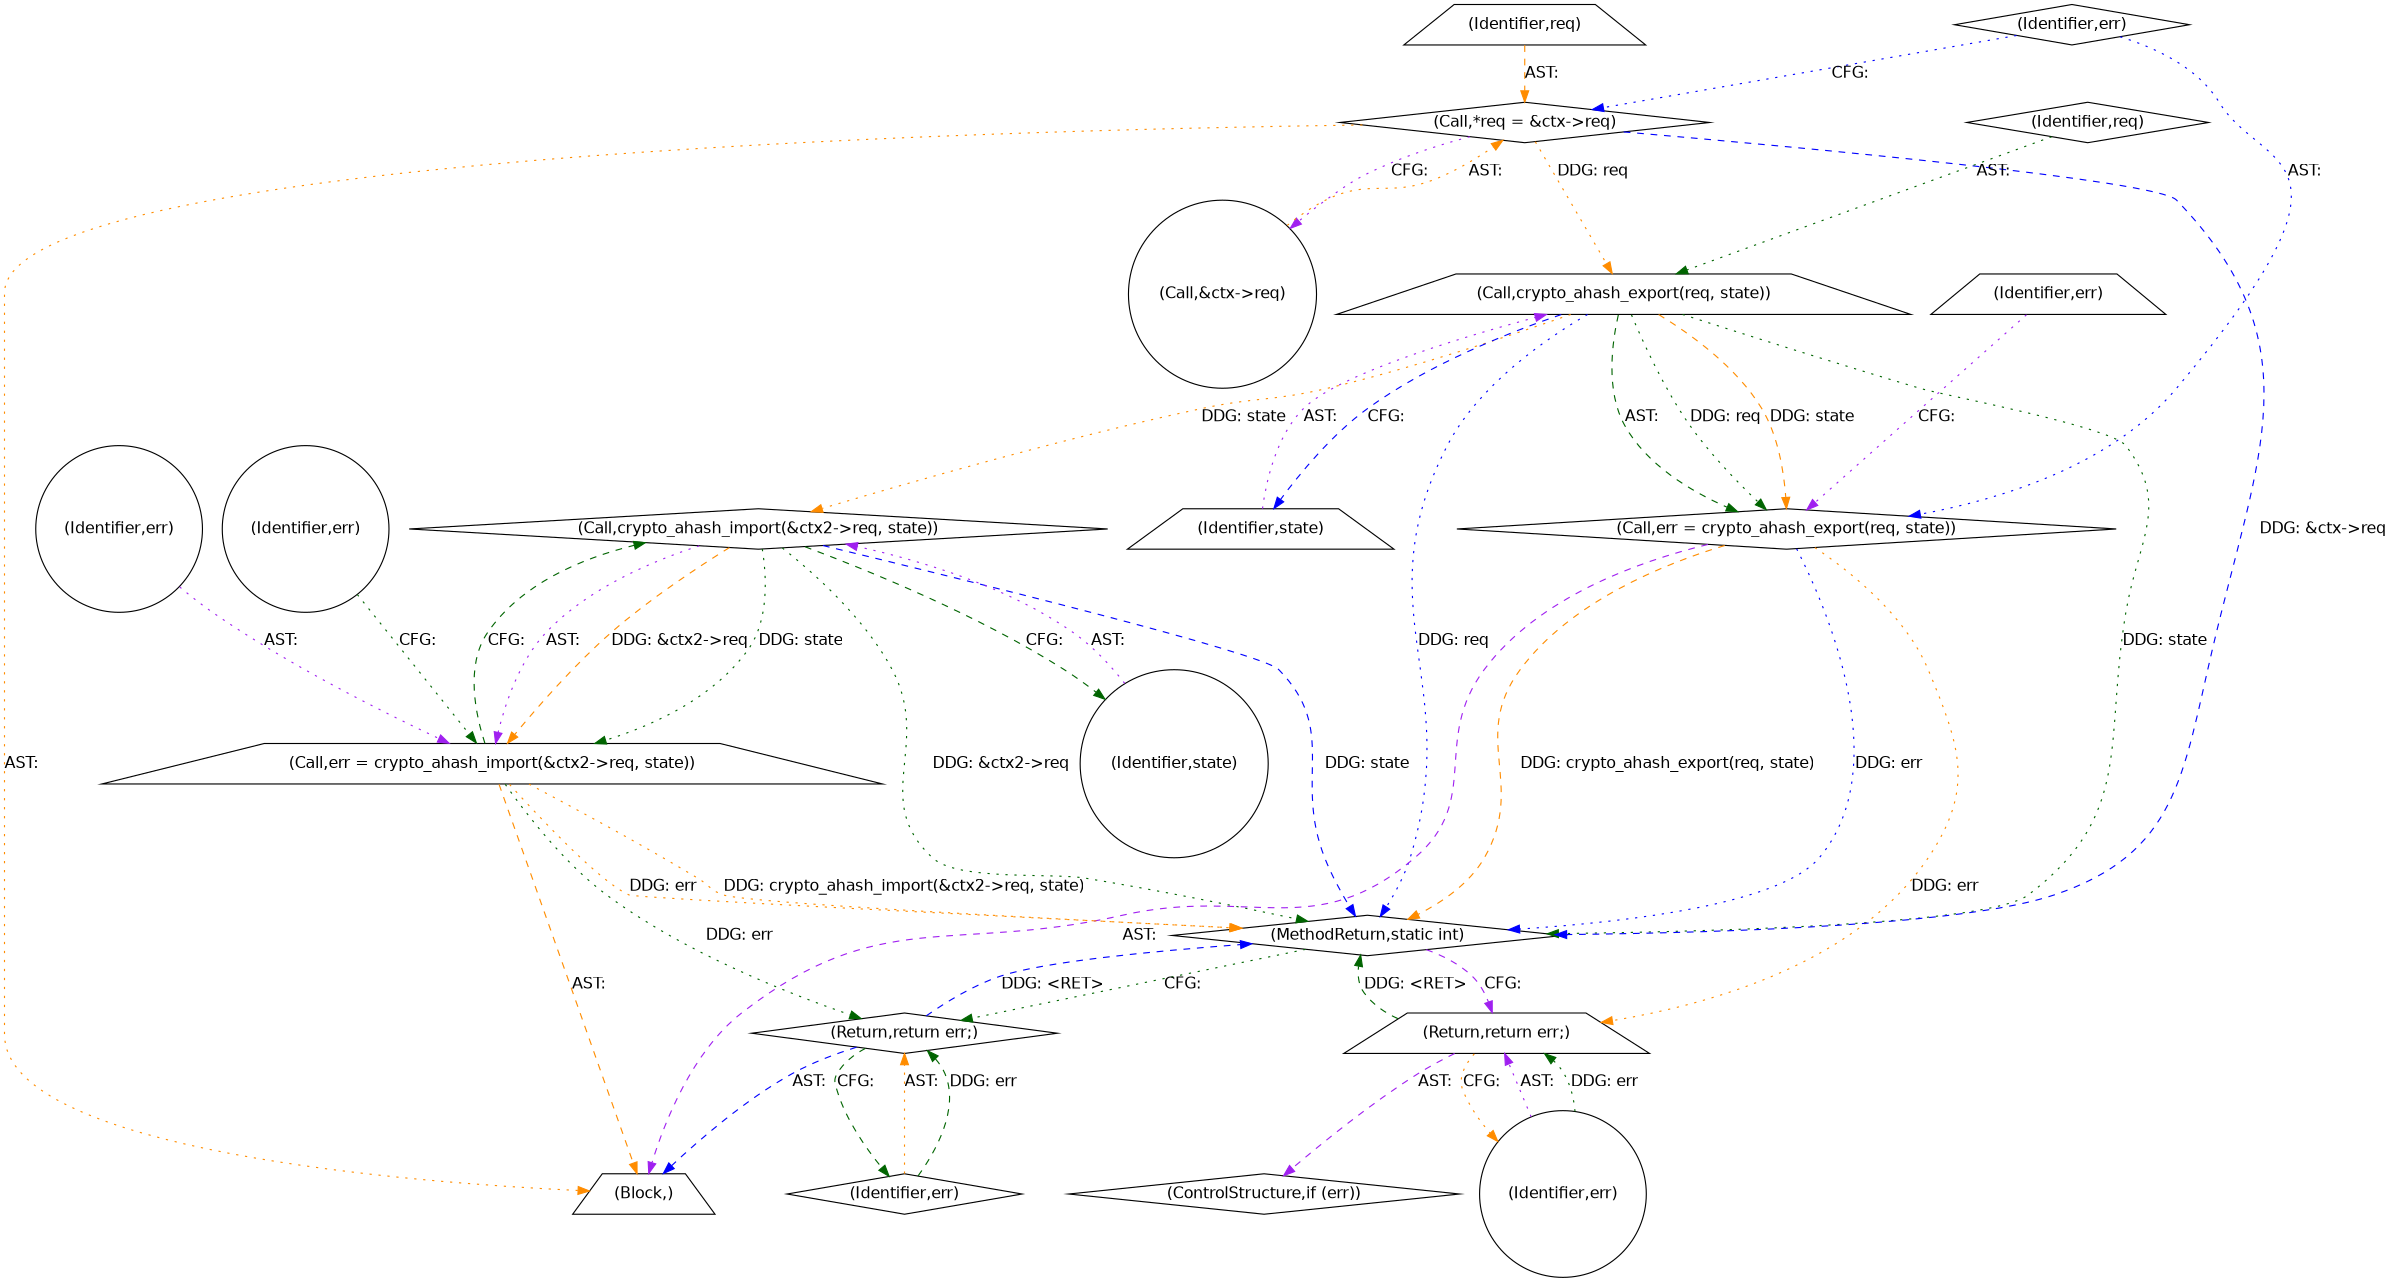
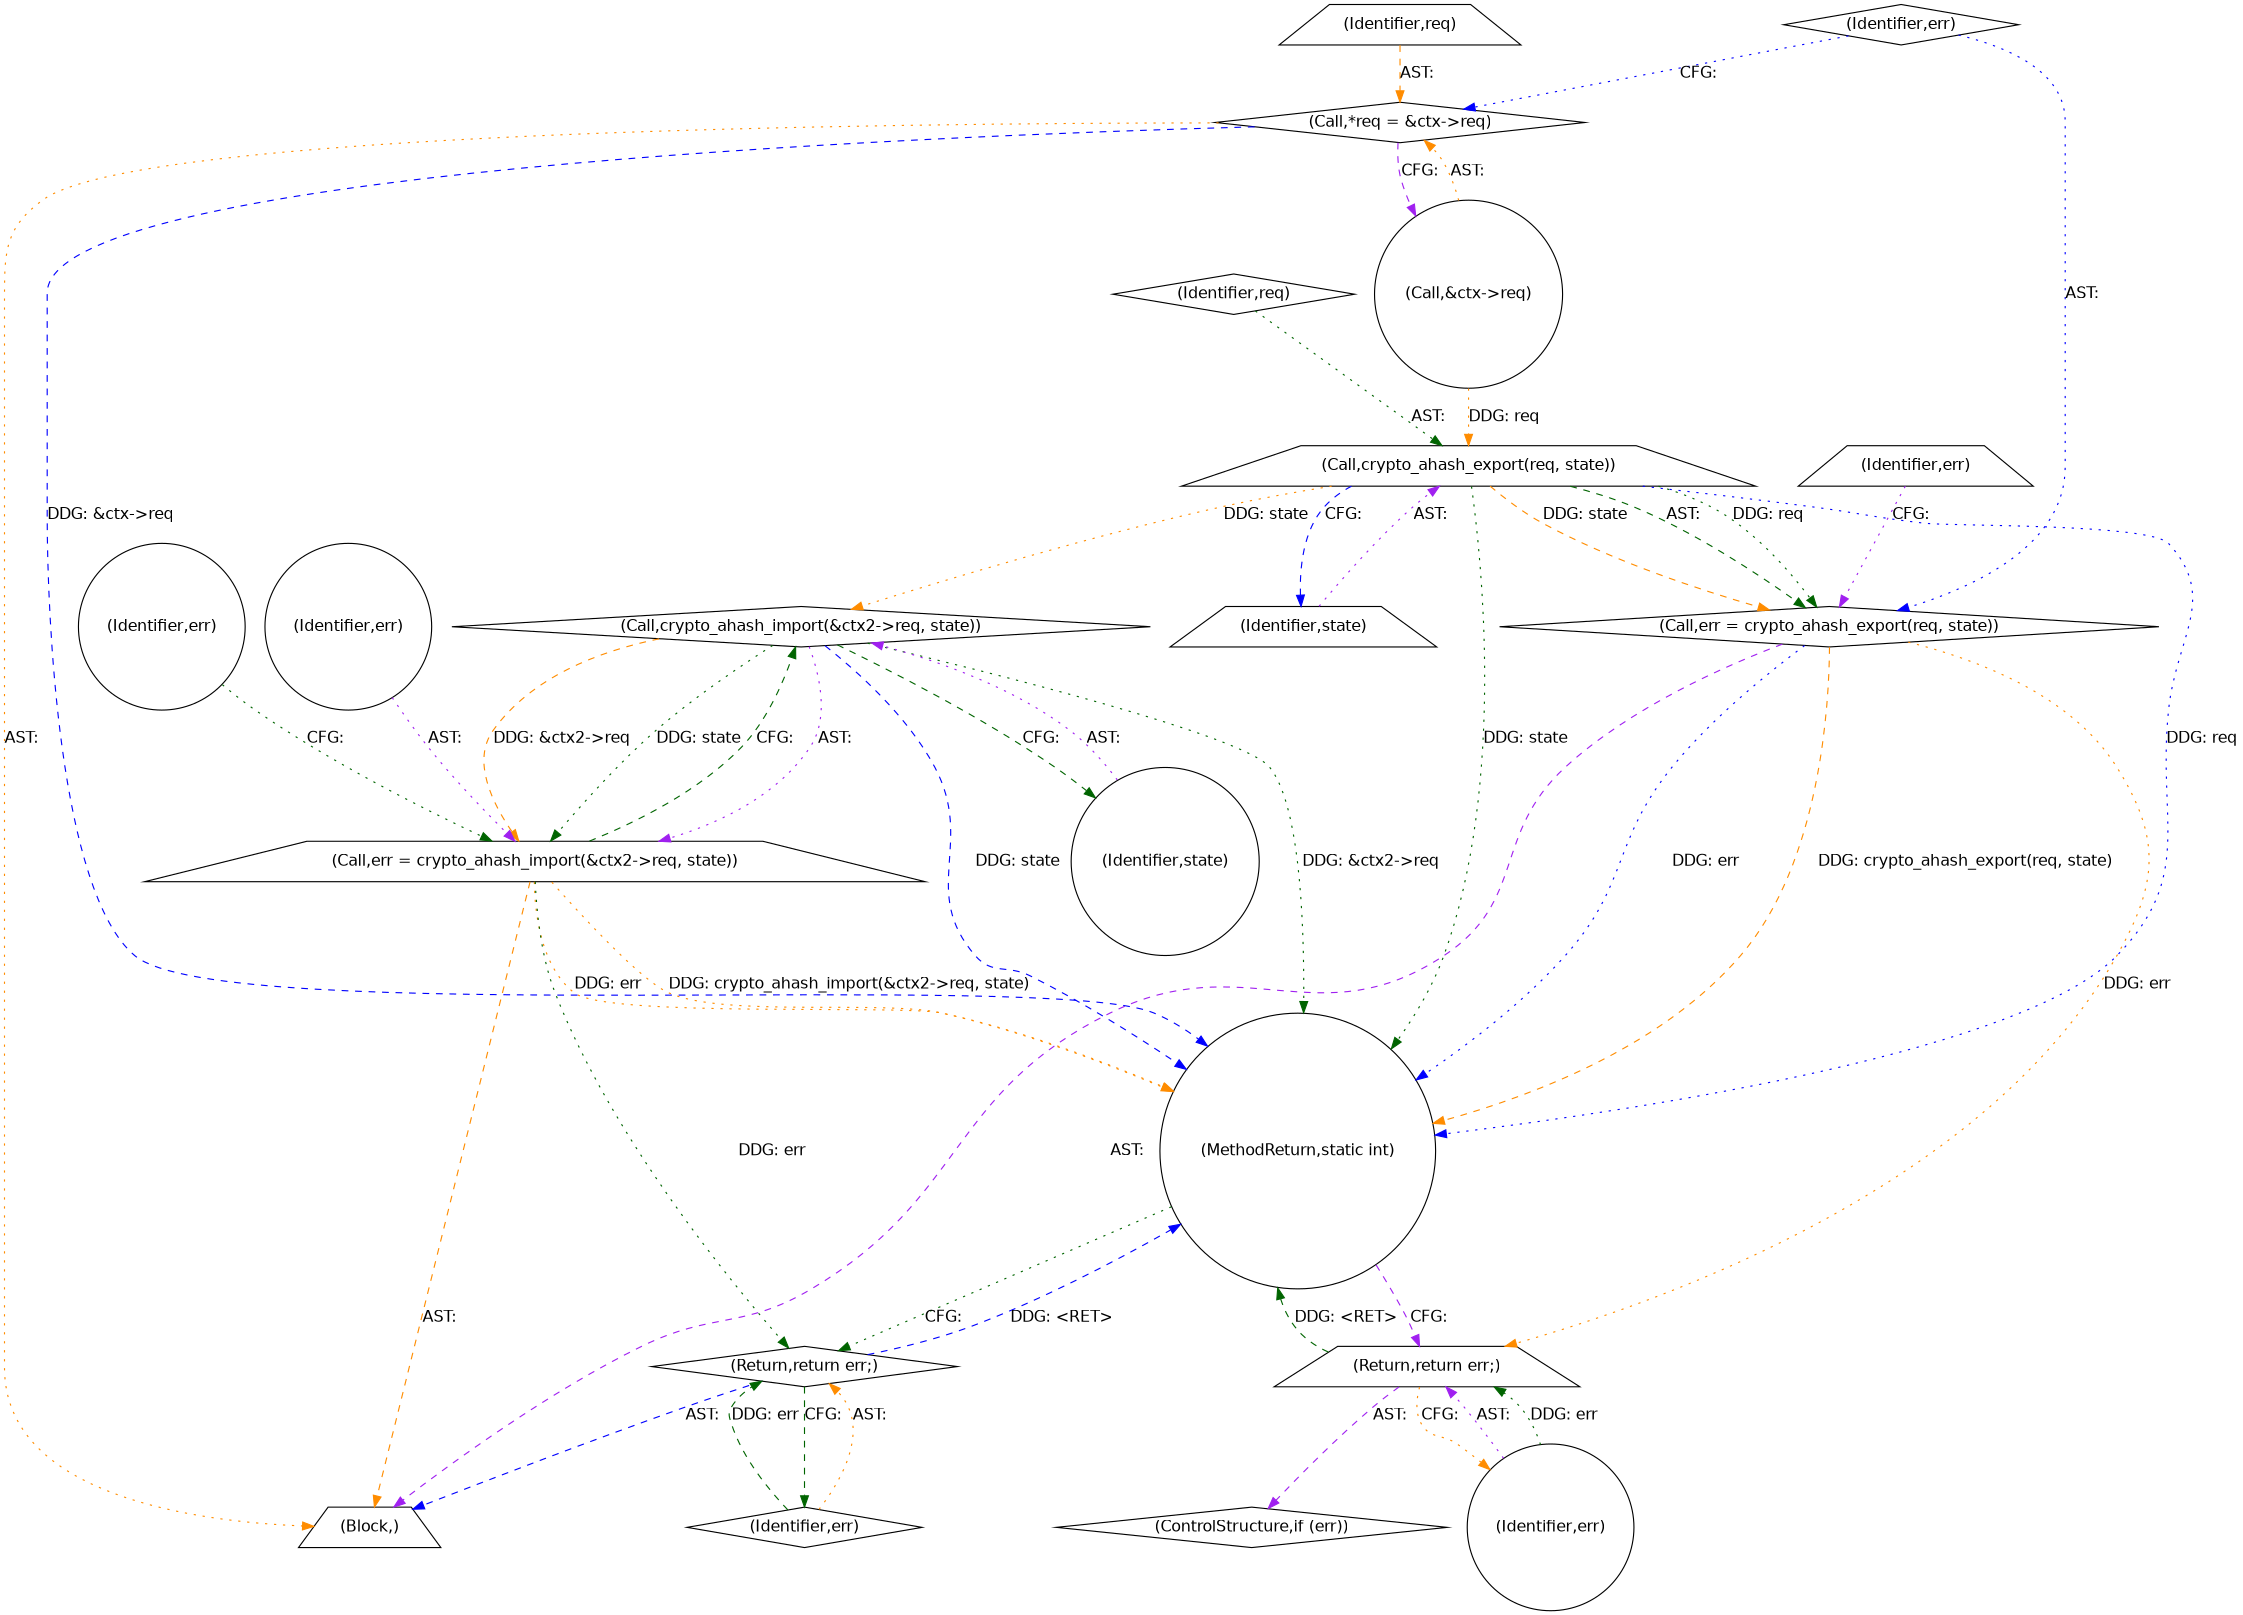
(1379, 168) -> (1400, 175)
(1571, 203) -> (1469, 411)
(1367, 935) -> (1298, 1151)
